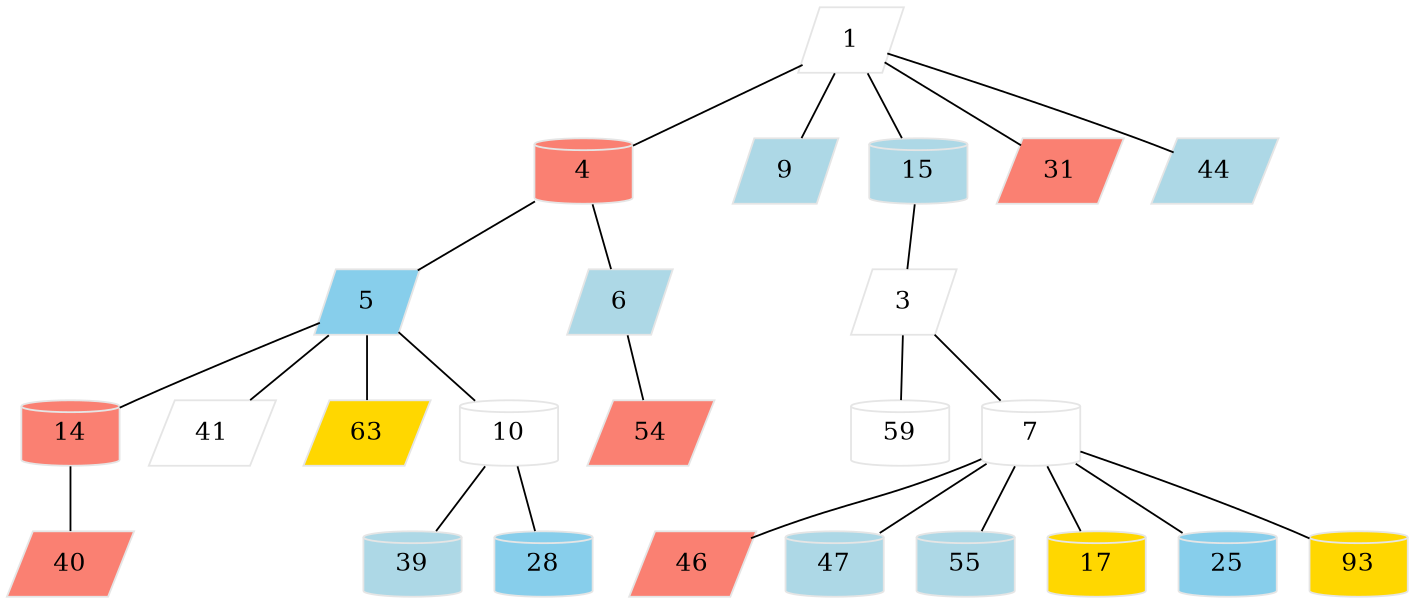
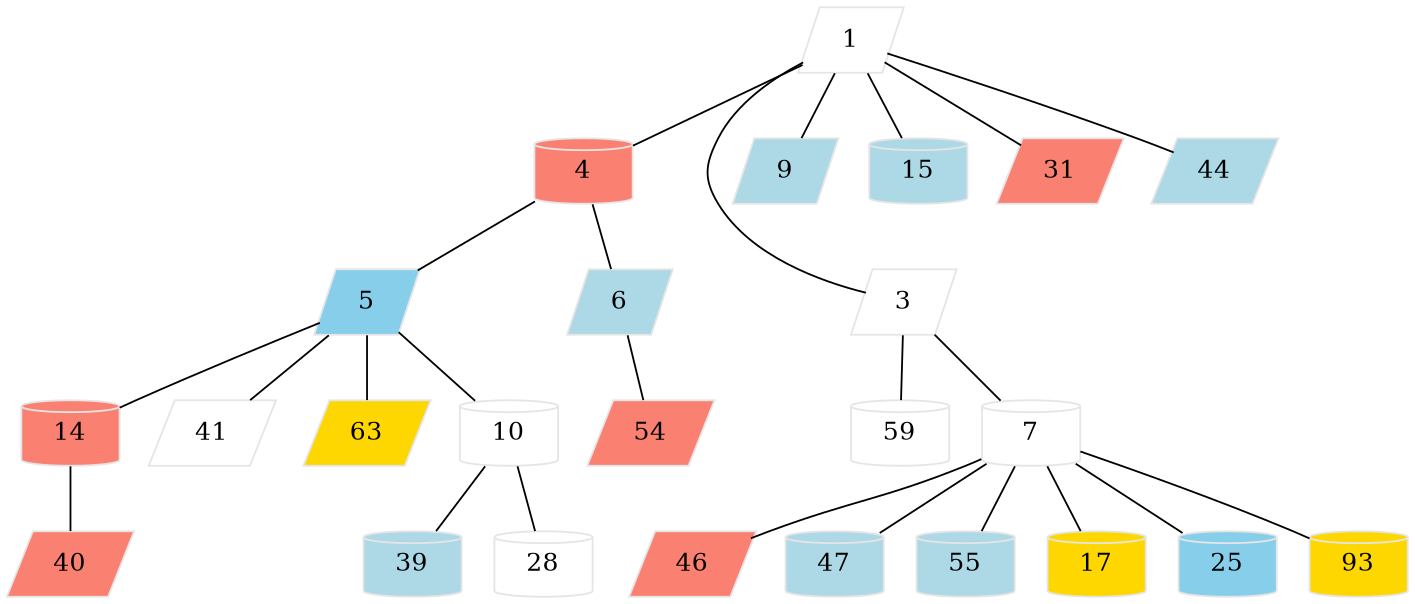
(911, 237) -> (716, 200)
(544, 564) -> (544, 564)
